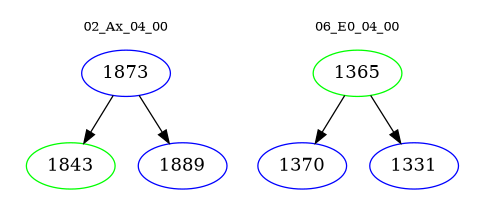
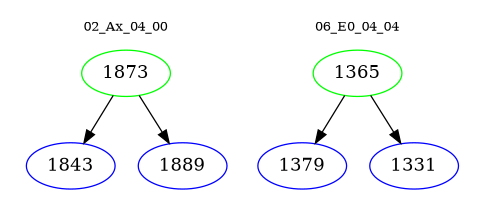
(358, 28) -> (358, 28)
(126, 73) -> (126, 73)
(71, 166) -> (71, 166)
(302, 166) -> (302, 166)
